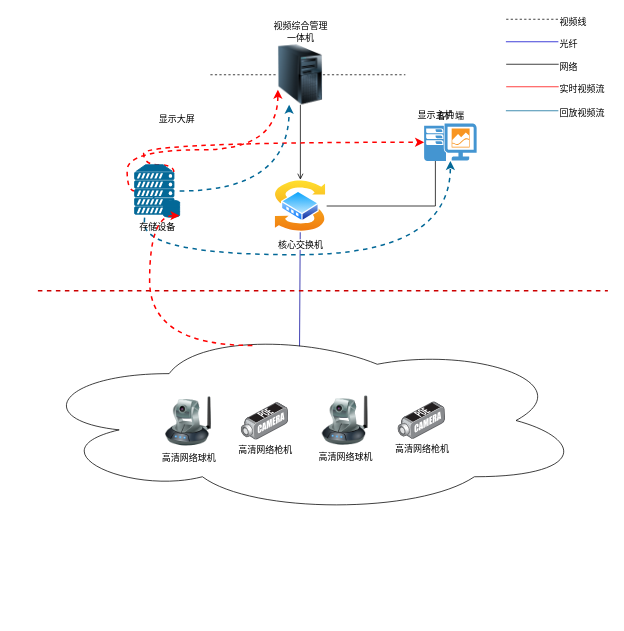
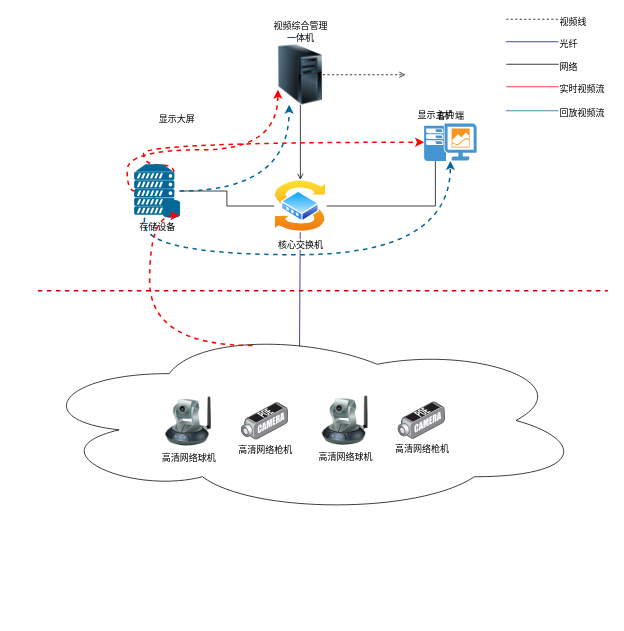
(244, 75) -> none
(401, 75) -> (400, 75)
none -> (230, 206)
